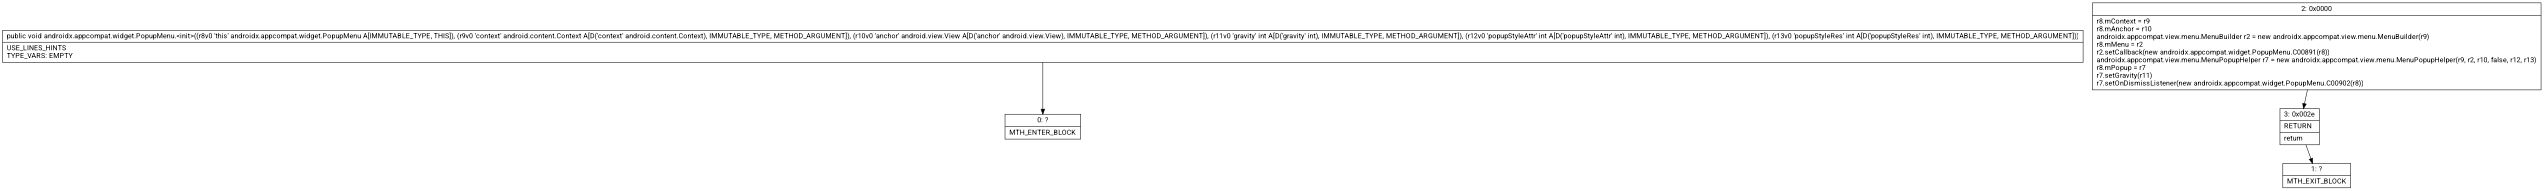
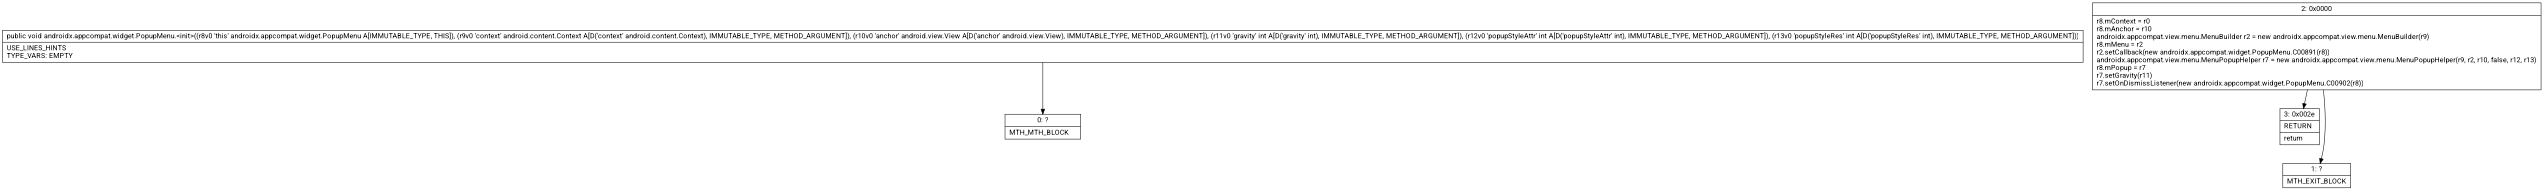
(2123, 21) -> (2123, 21)
(1043, 133) -> (1039, 133)
(2308, 152) -> (2325, 124)
